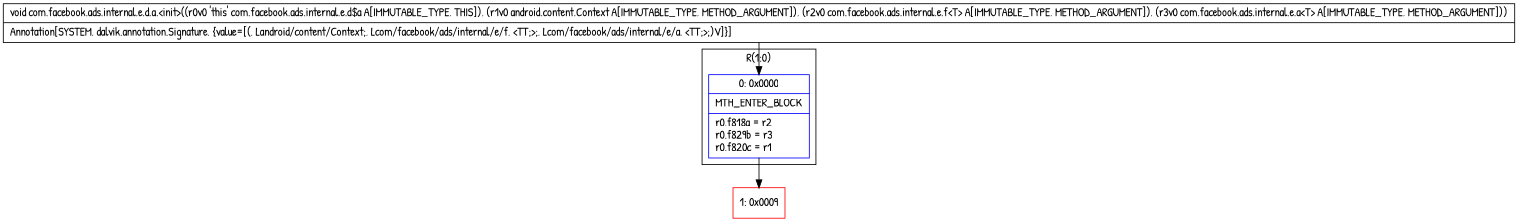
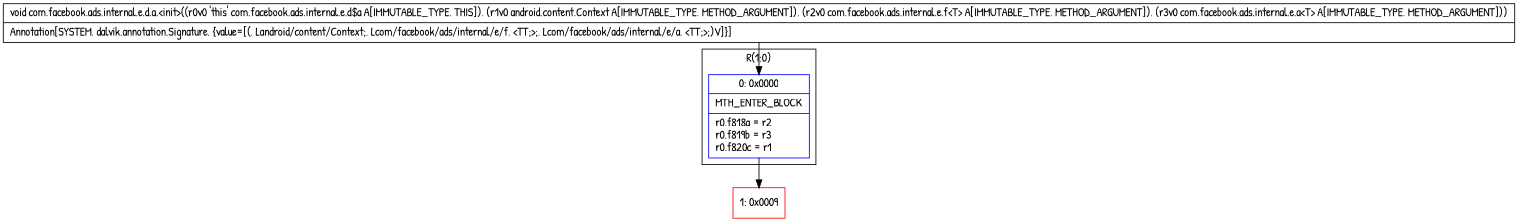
(744, 135) -> (743, 135)
